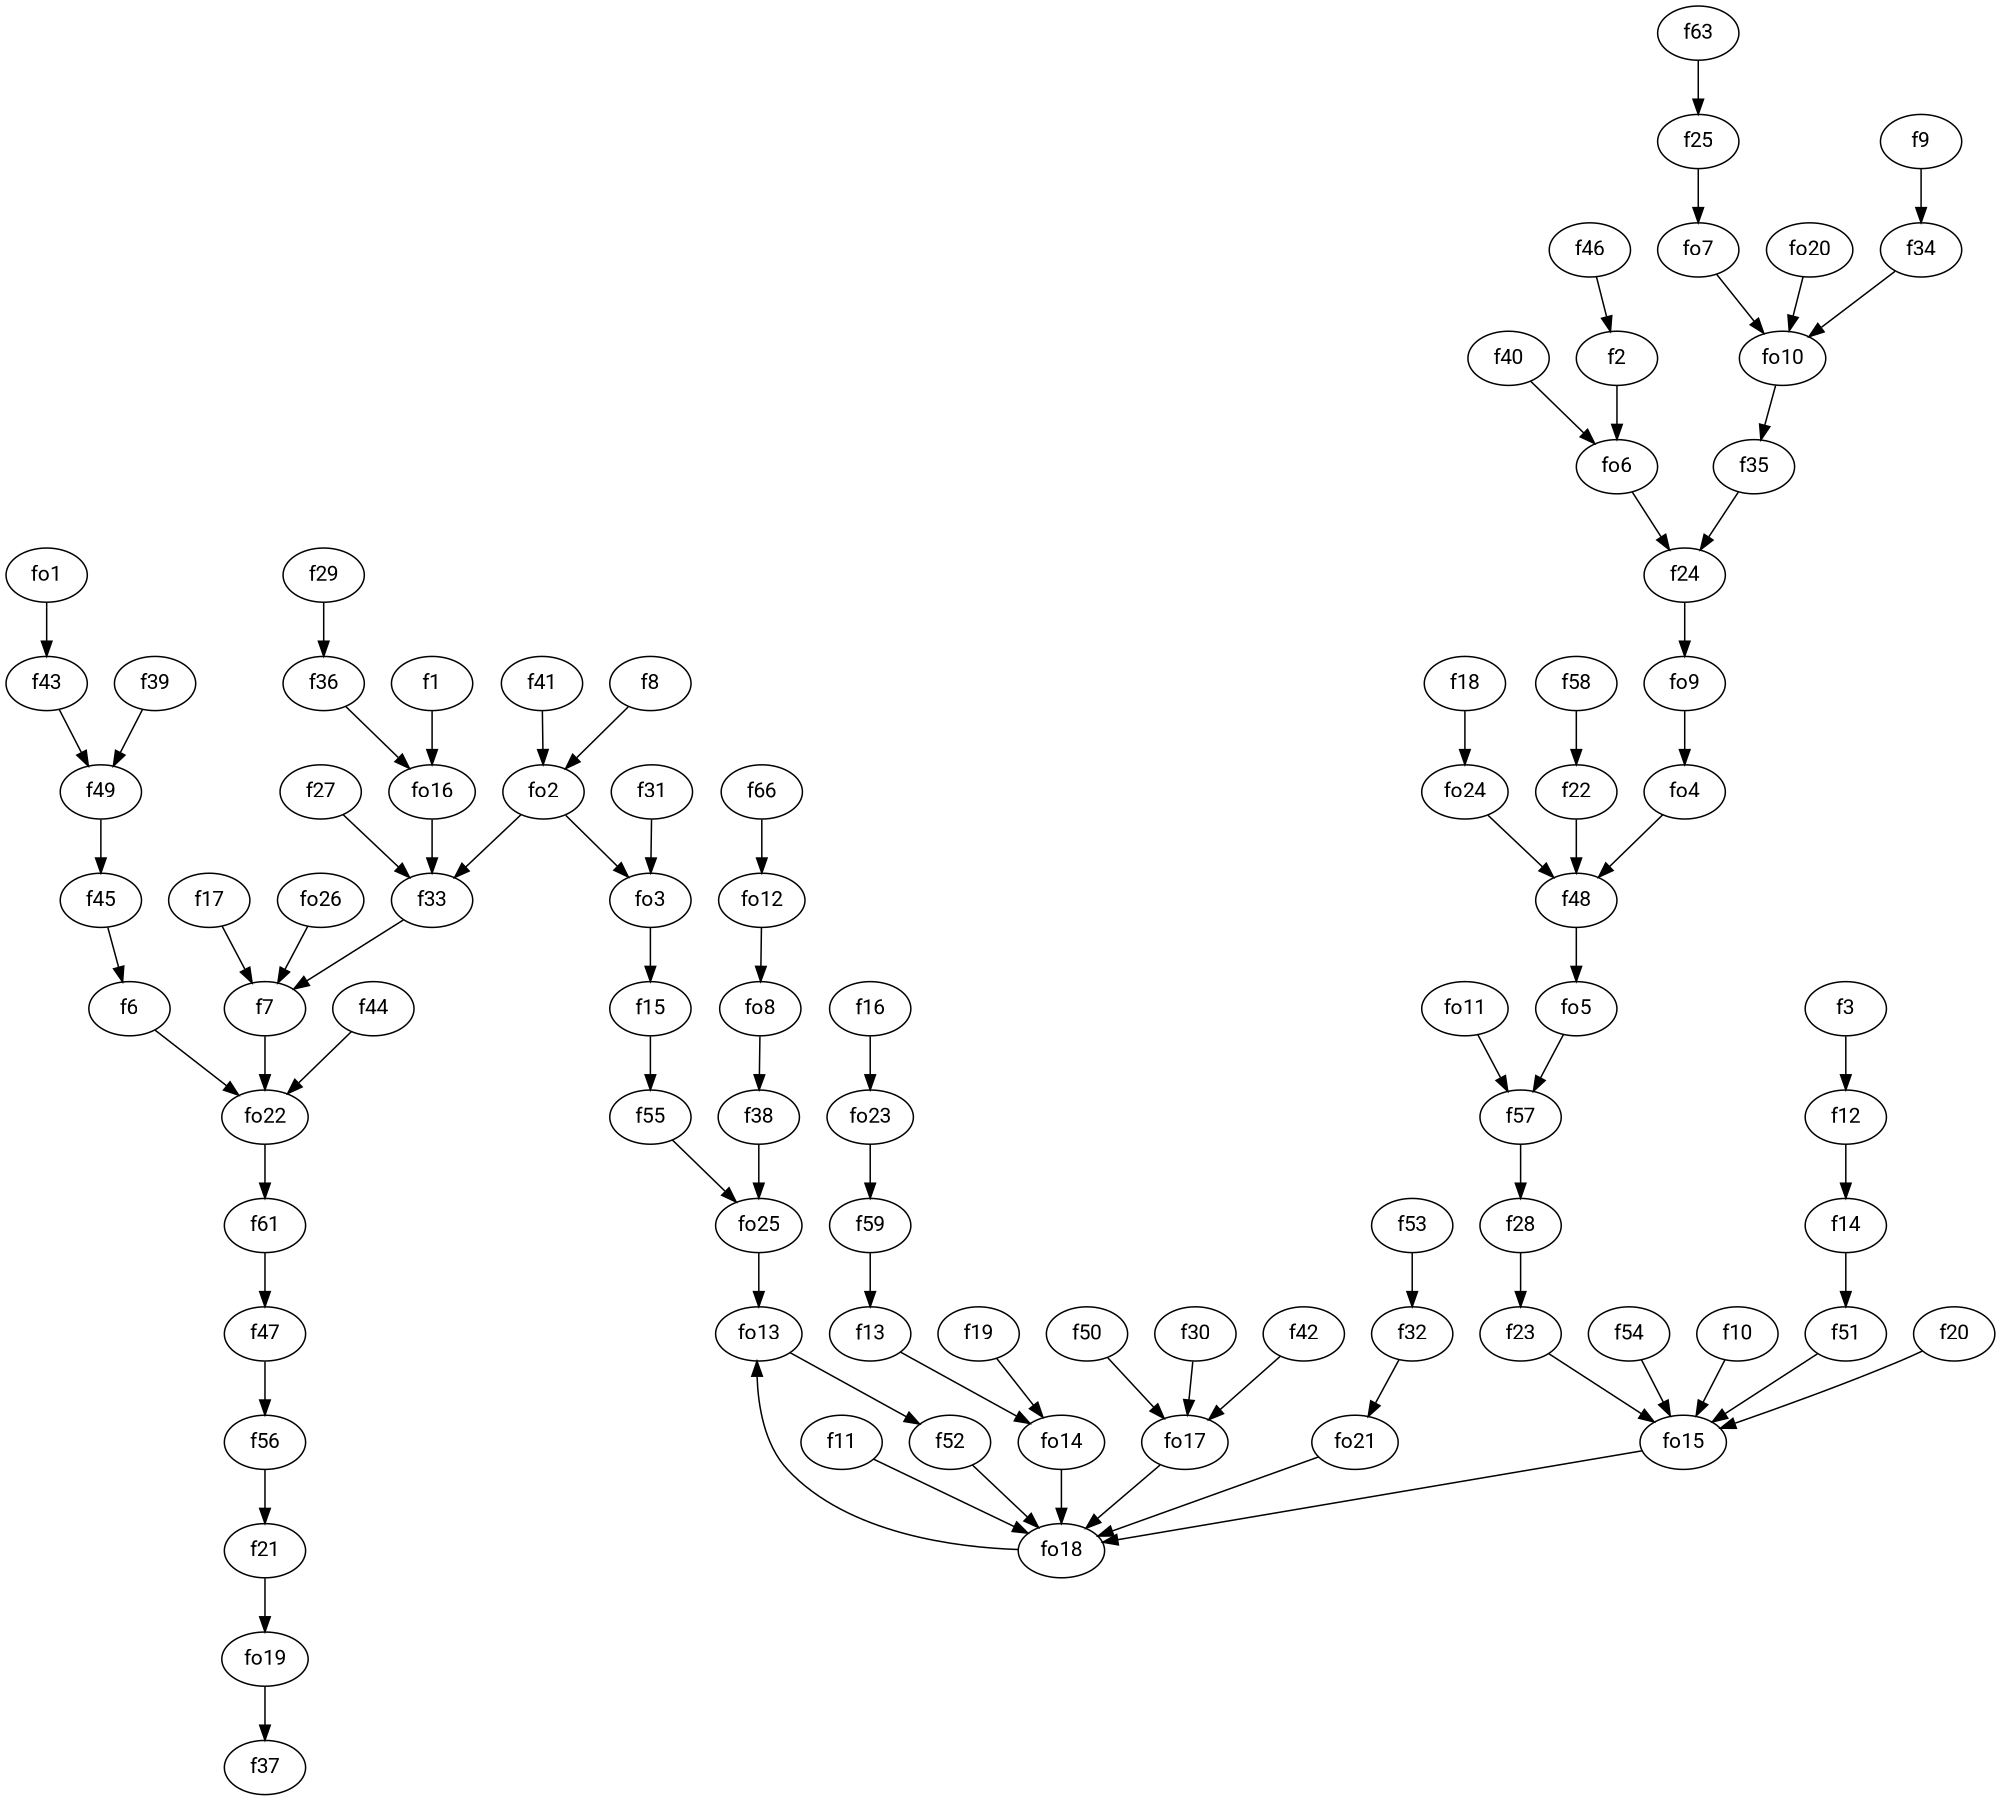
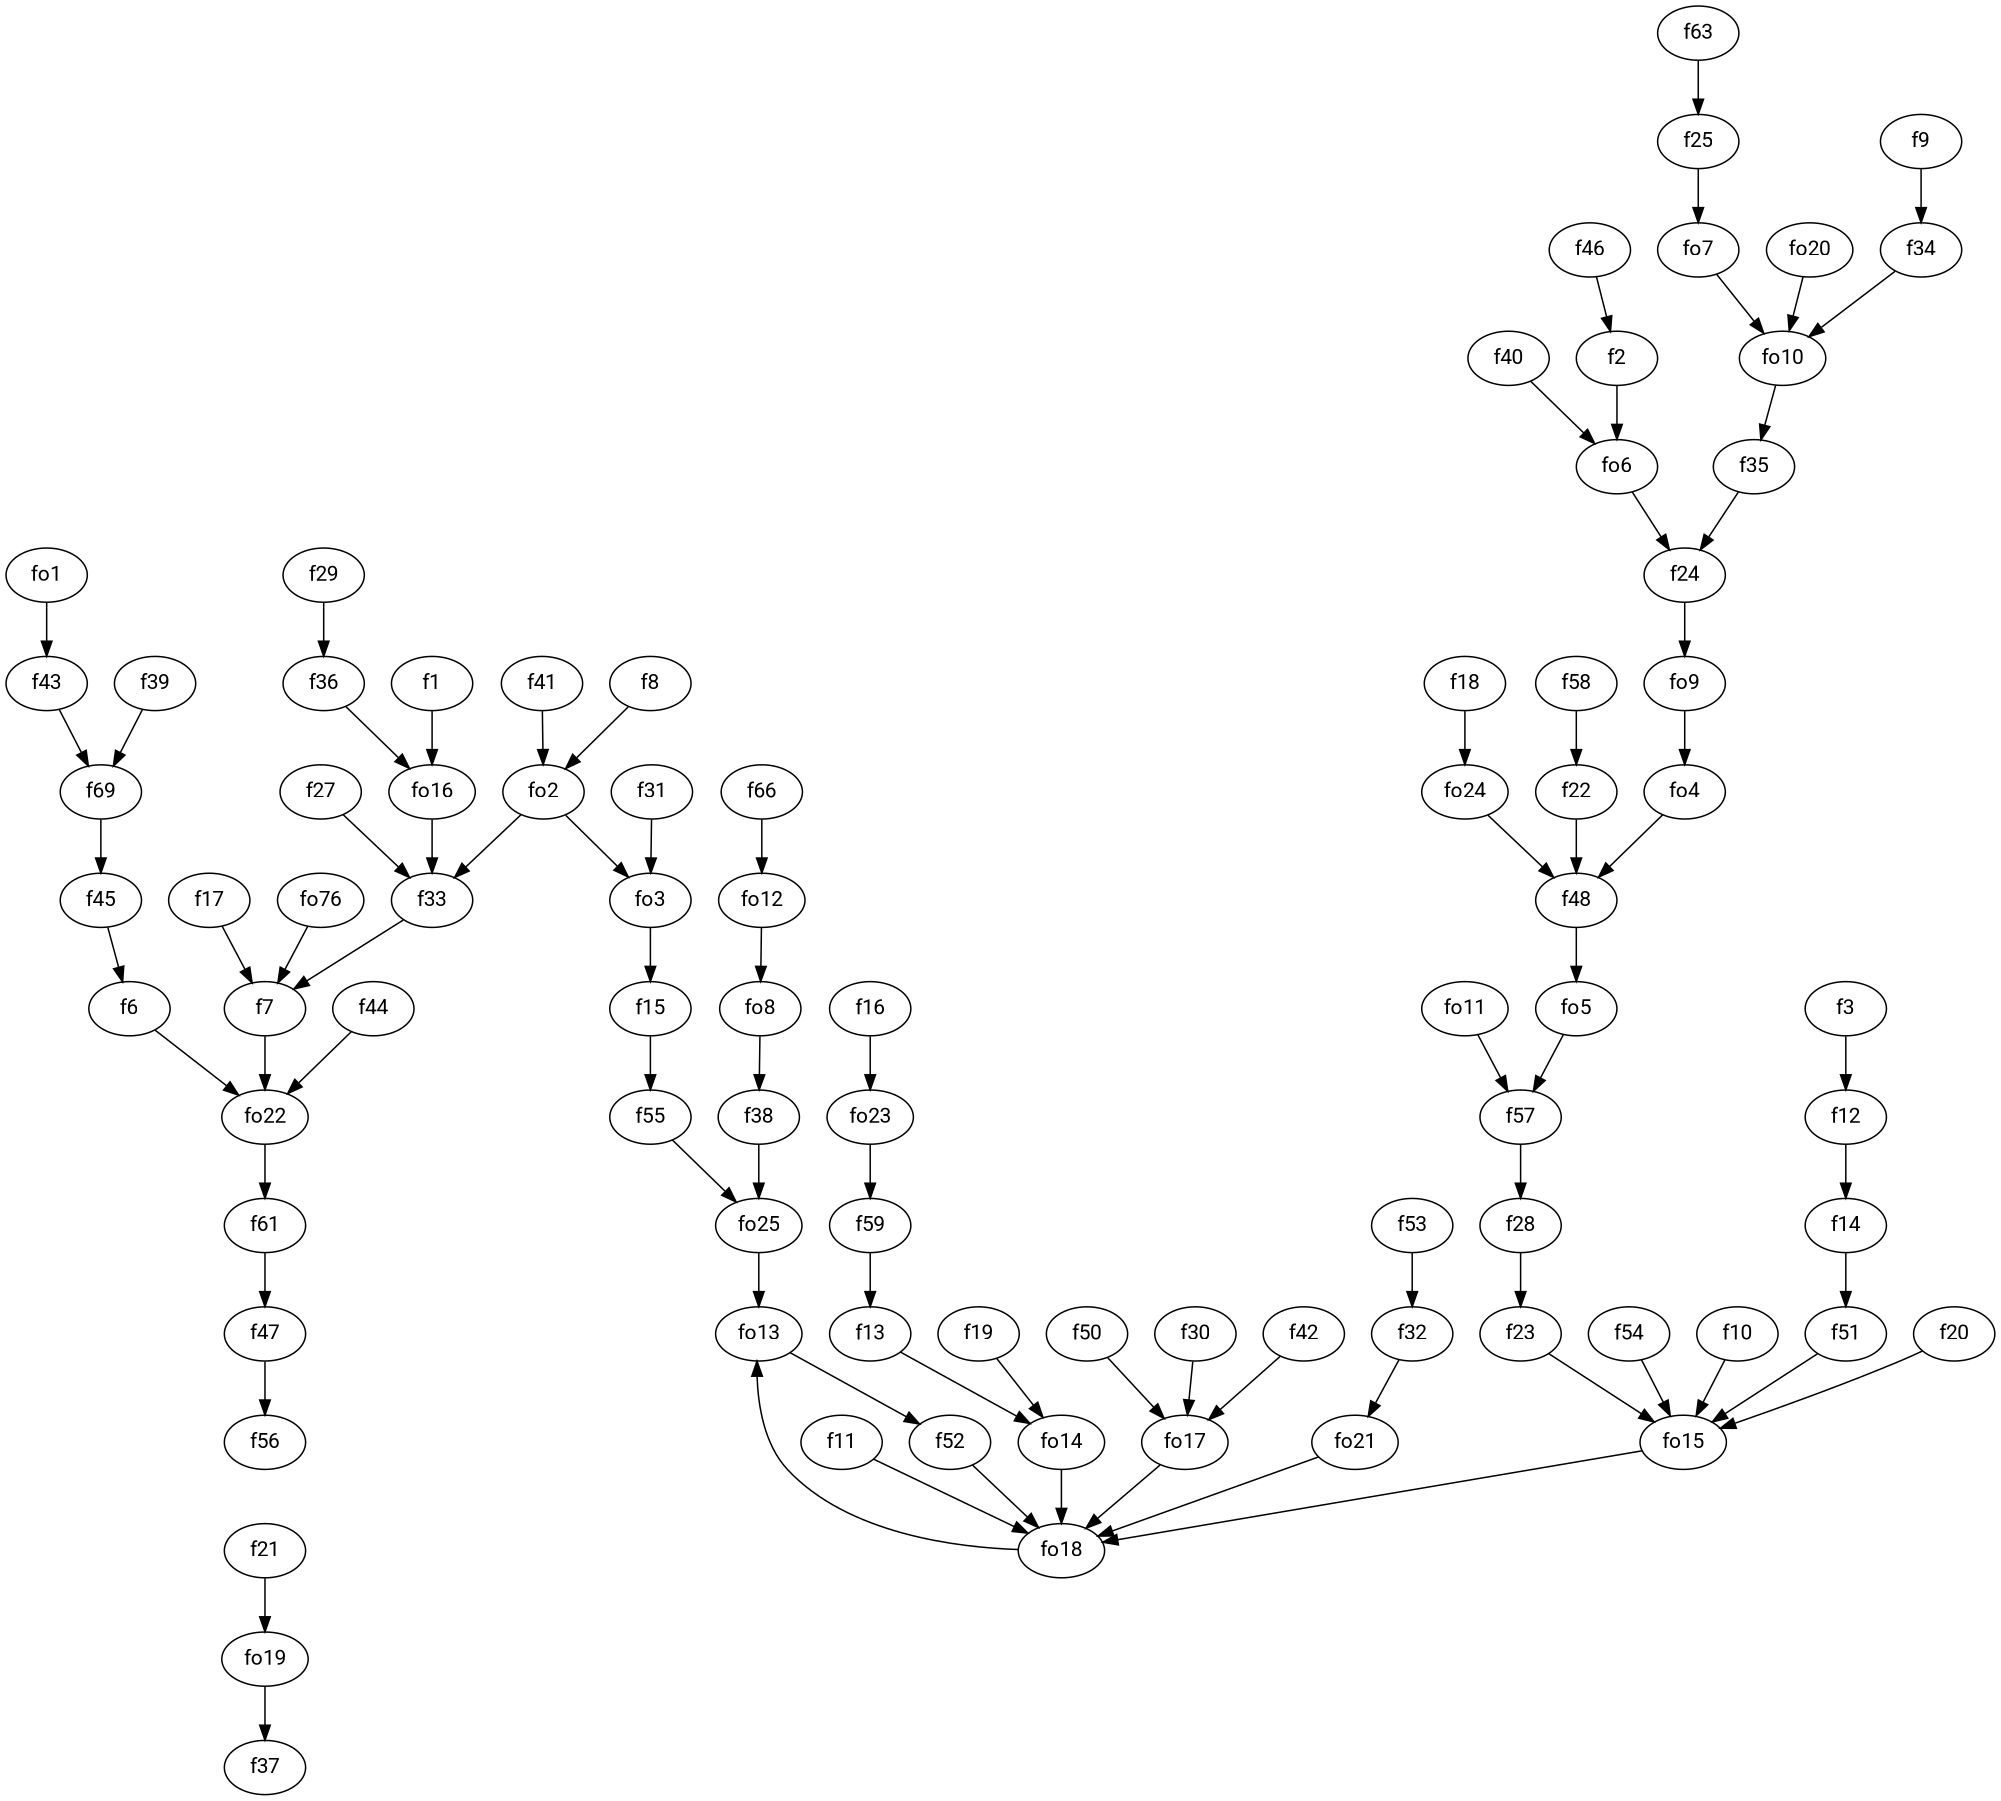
(101, 792) -> (101, 792)
(321, 900) -> (321, 900)
(265, 1489) -> none
